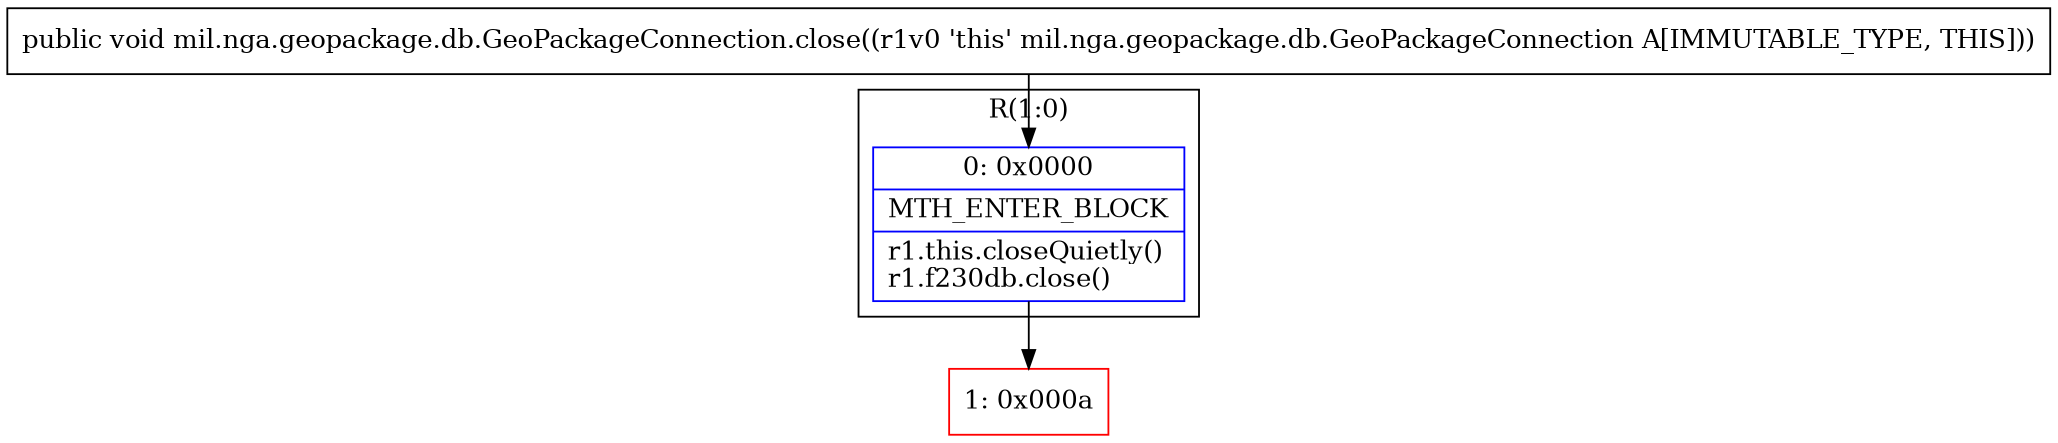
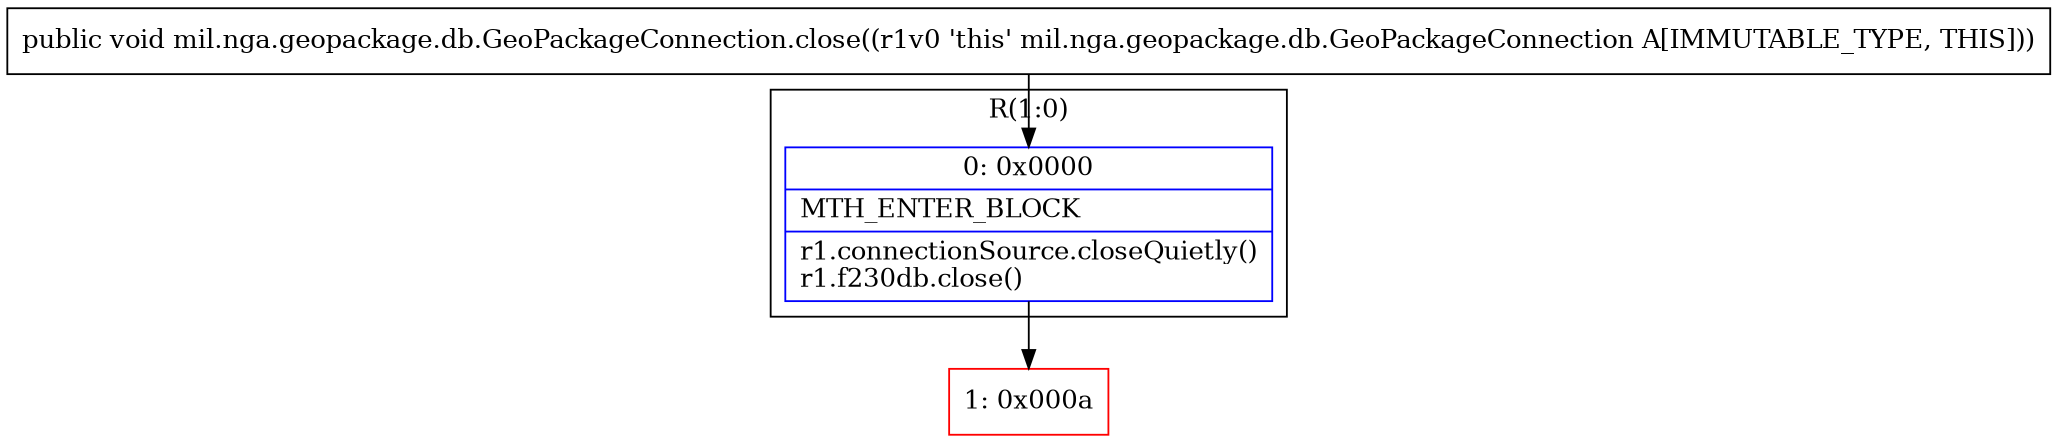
(1026, 252) -> (1029, 252)
